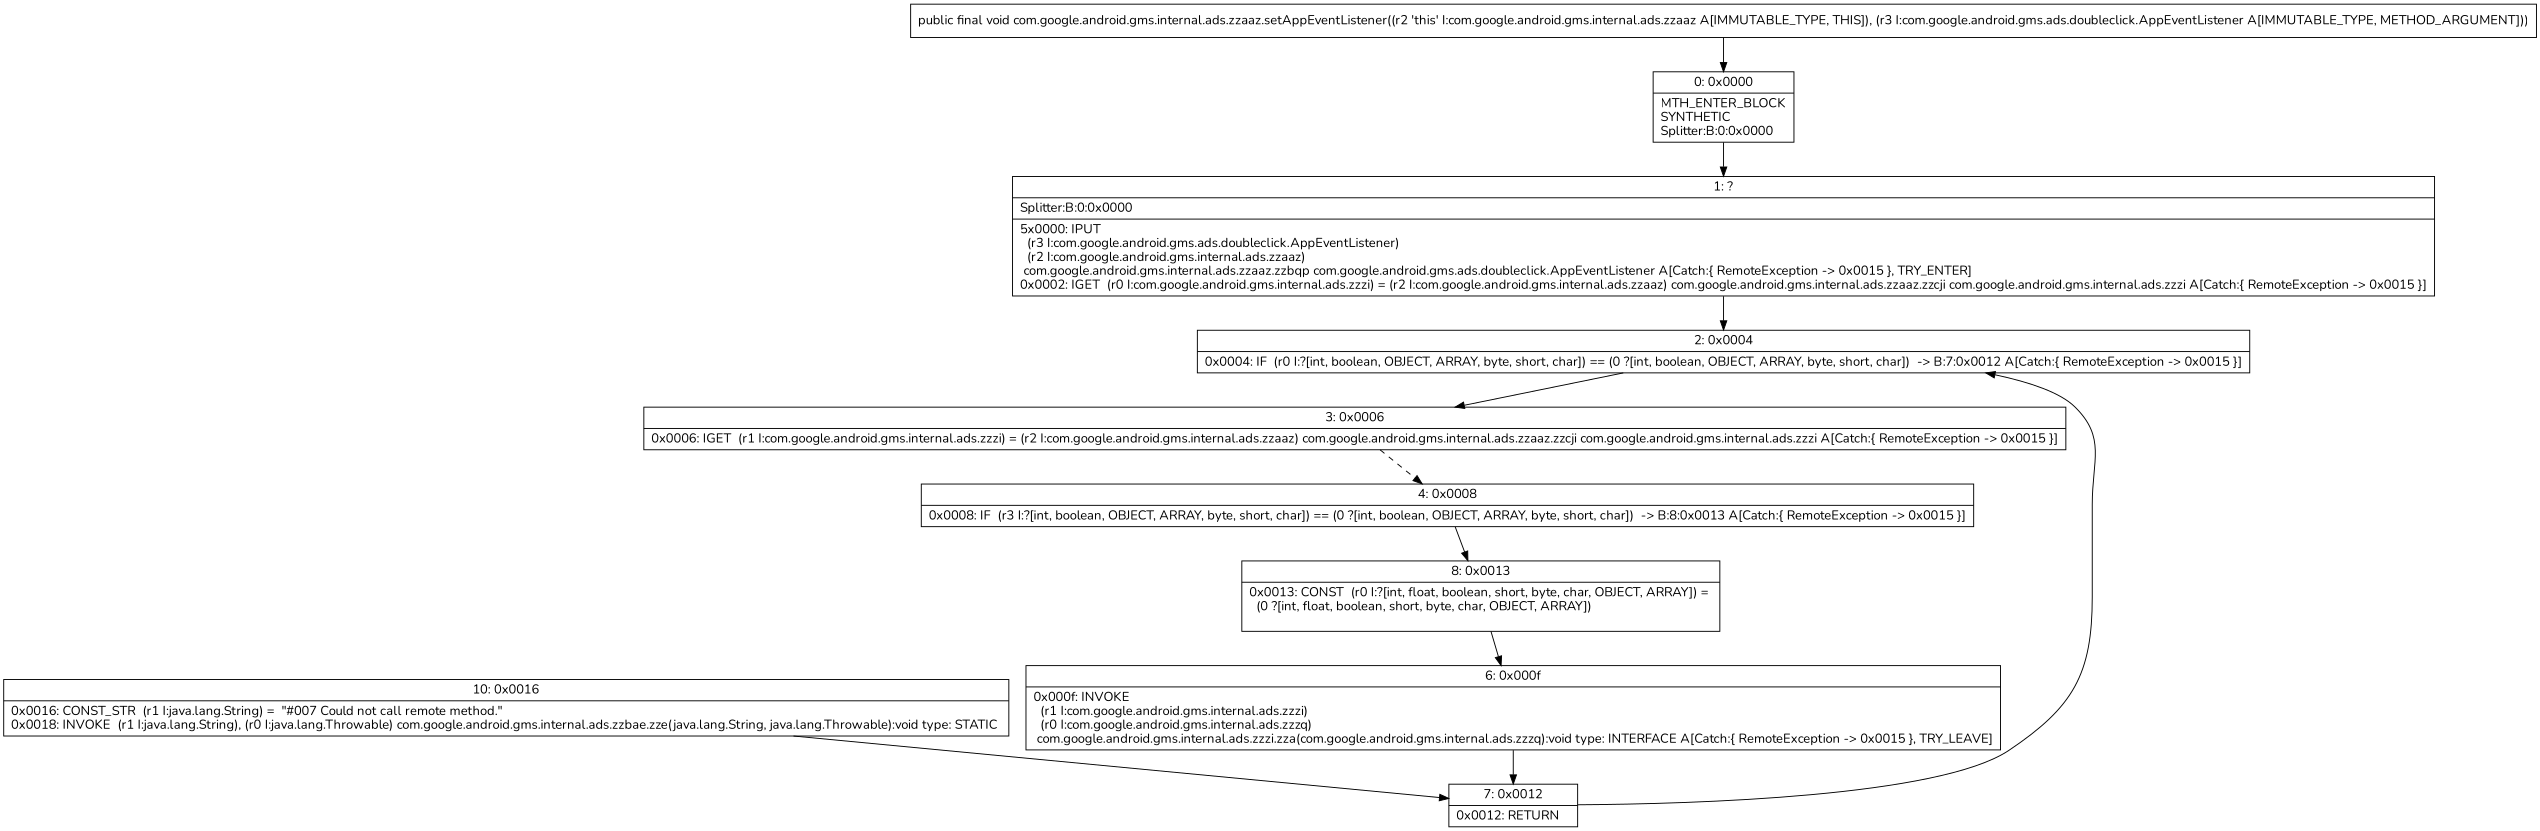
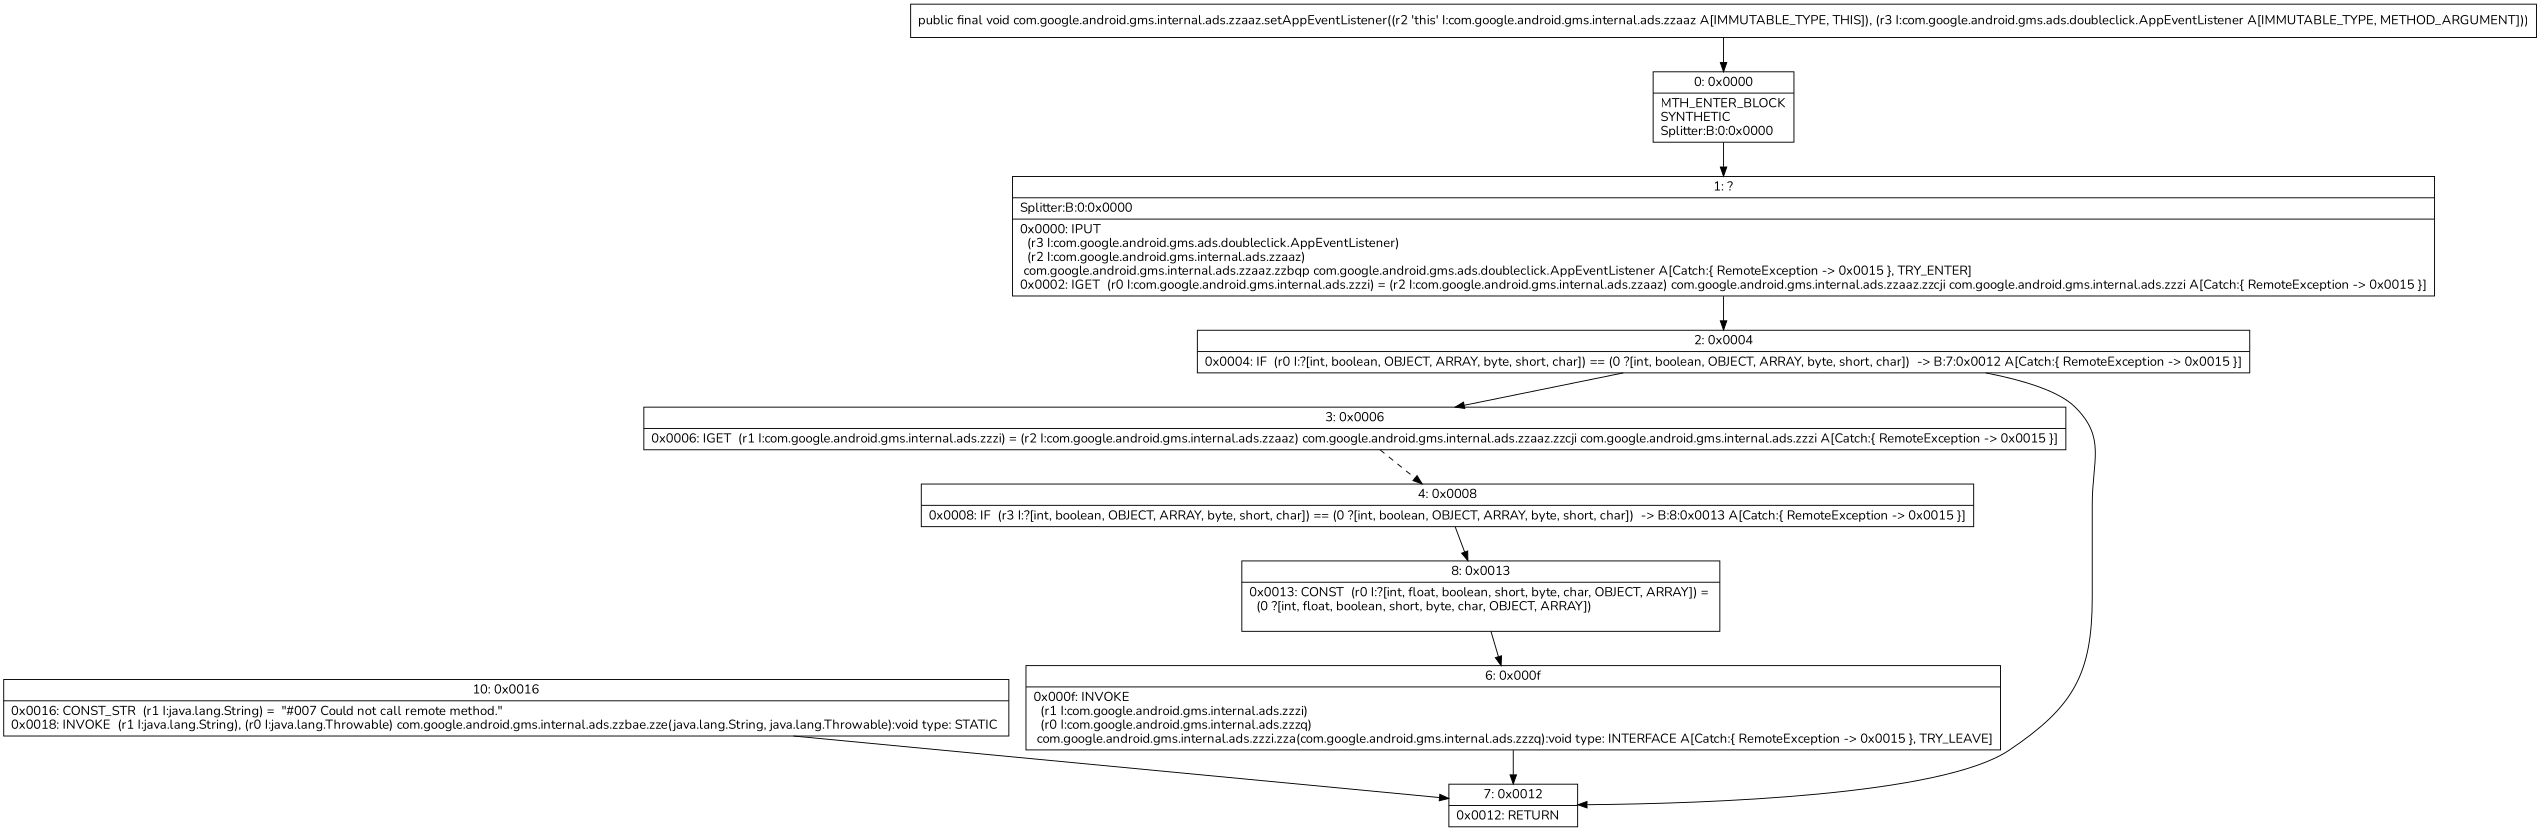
(1064, 229) -> (1064, 229)
(2021, 742) -> (2029, 736)
